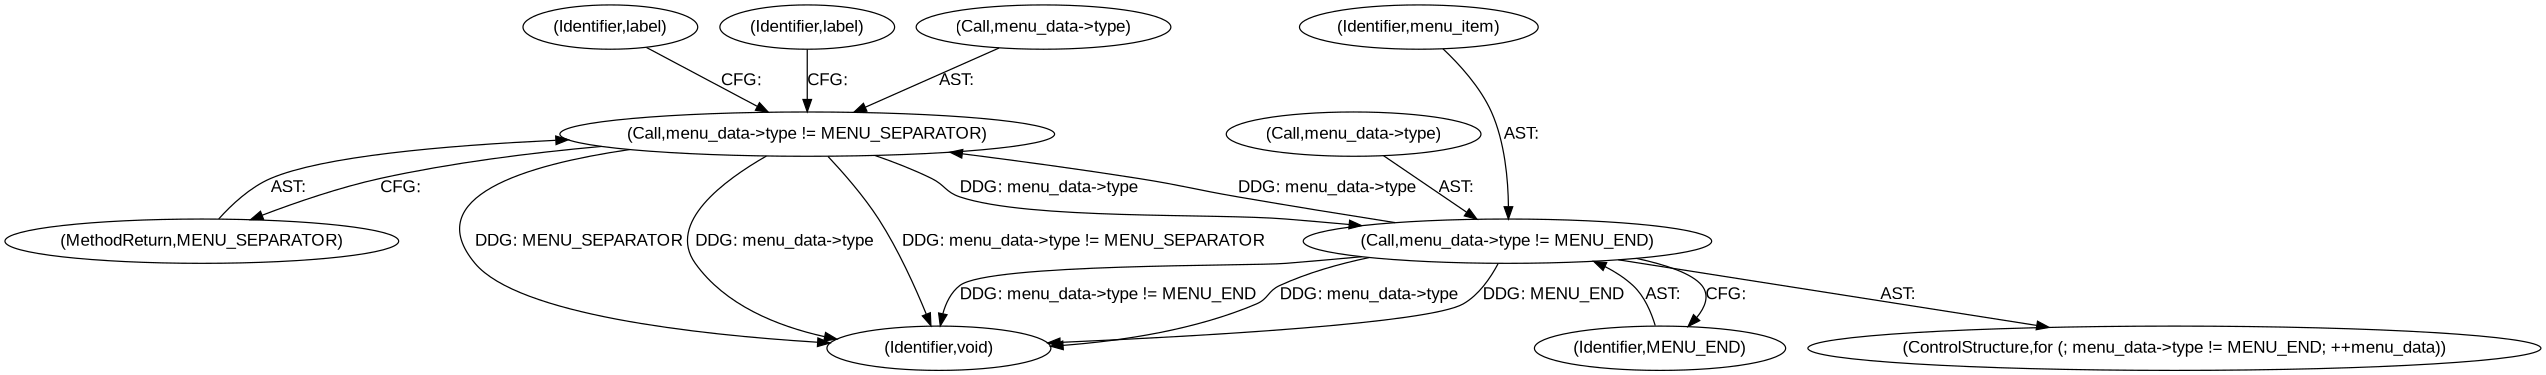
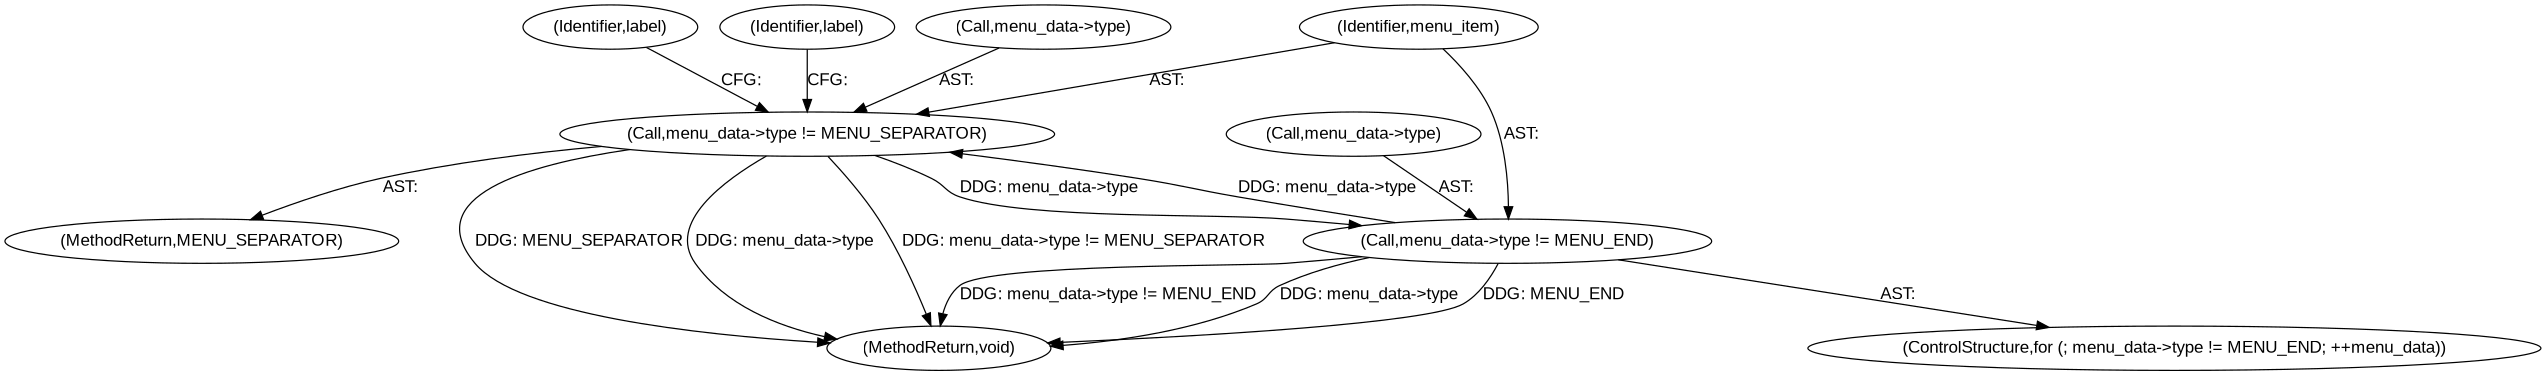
(379, 155) -> (1132, 77)
(403, 188) -> (403, 188)
(939, 348) -> (939, 348)
(1660, 348) -> none
